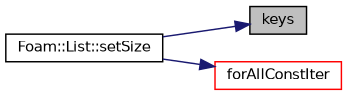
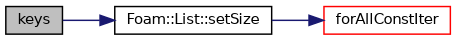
(199, 32) -> (81, 20)
